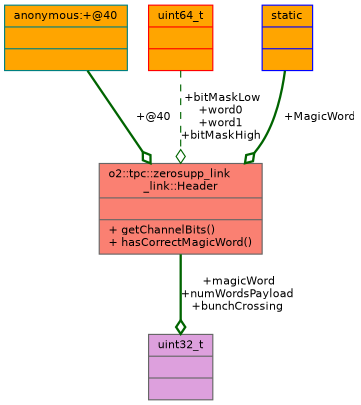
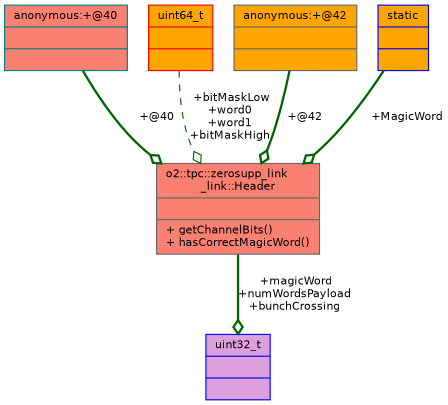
(66, 38) -> (66, 38)
none -> (295, 38)
(181, 367) -> (238, 367)
